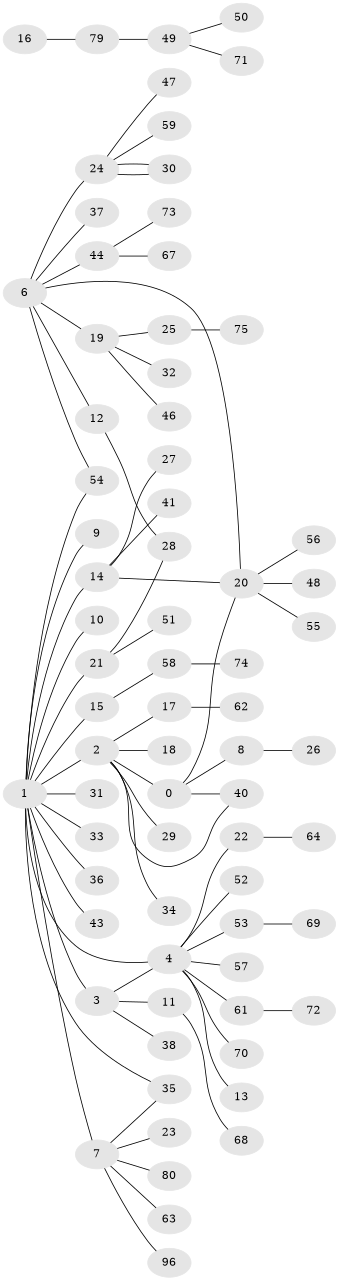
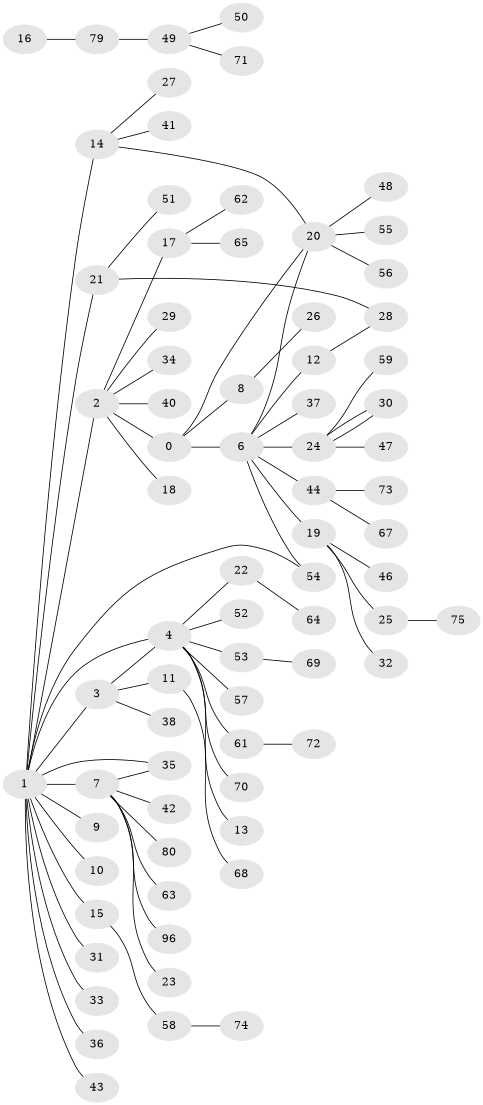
none -> (242, 243)
(206, 794) -> (206, 447)
none -> (169, 809)
